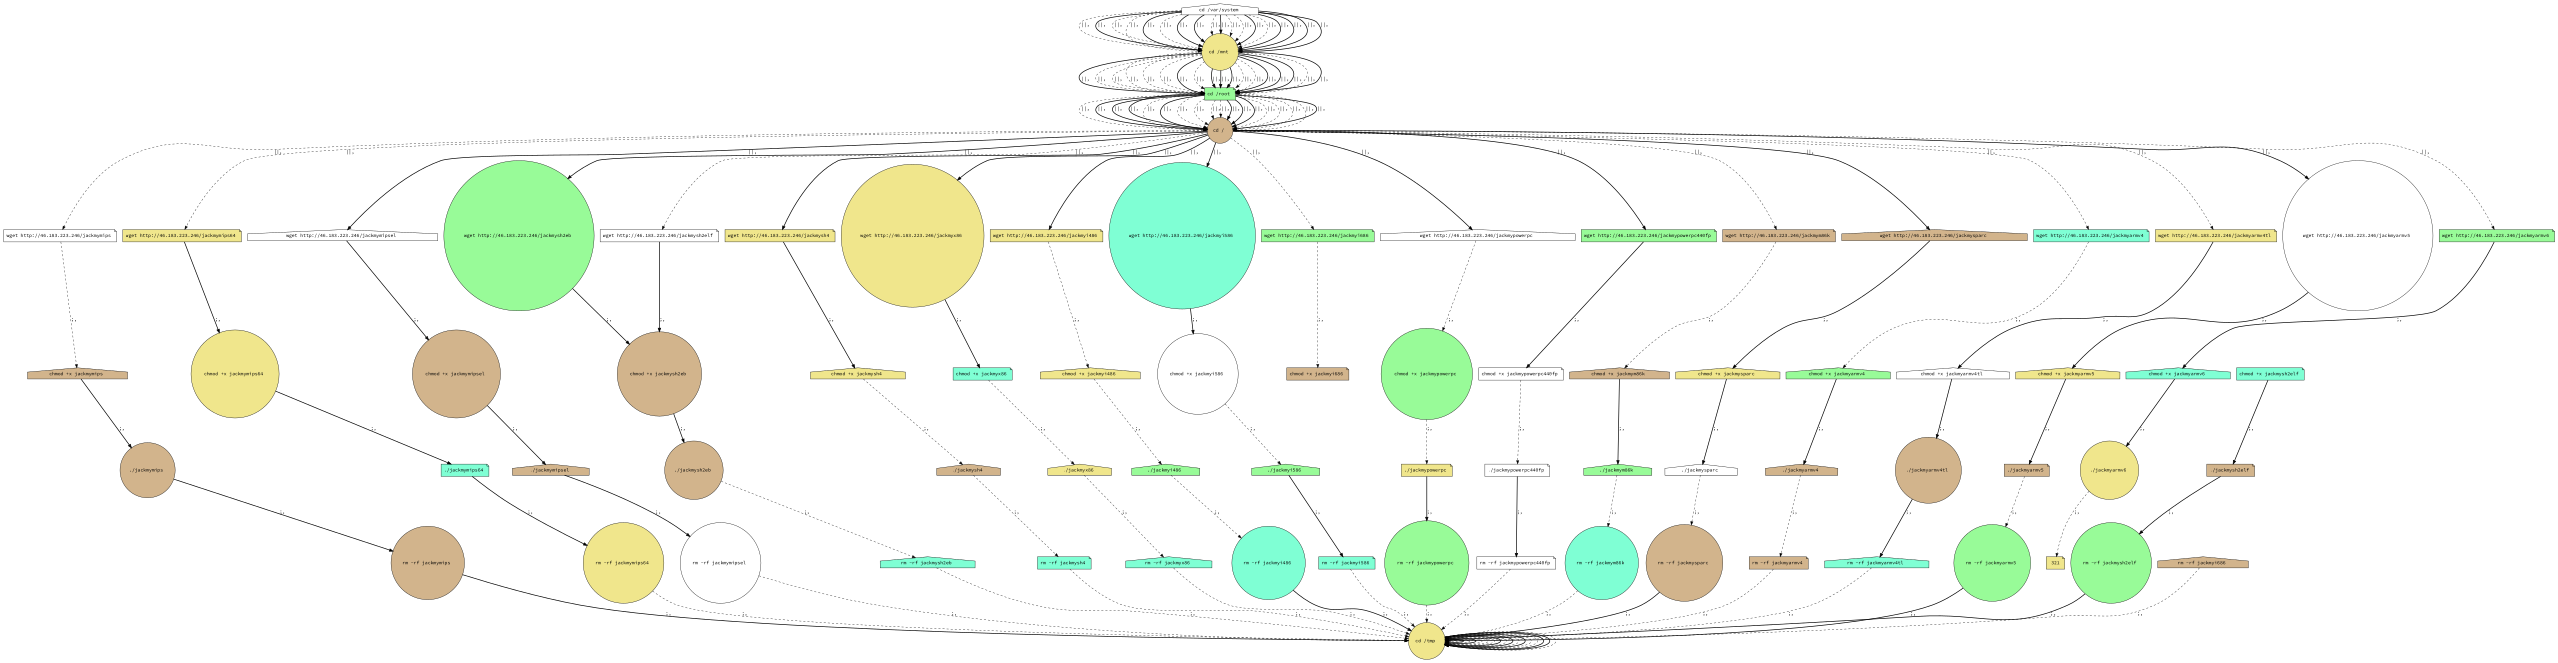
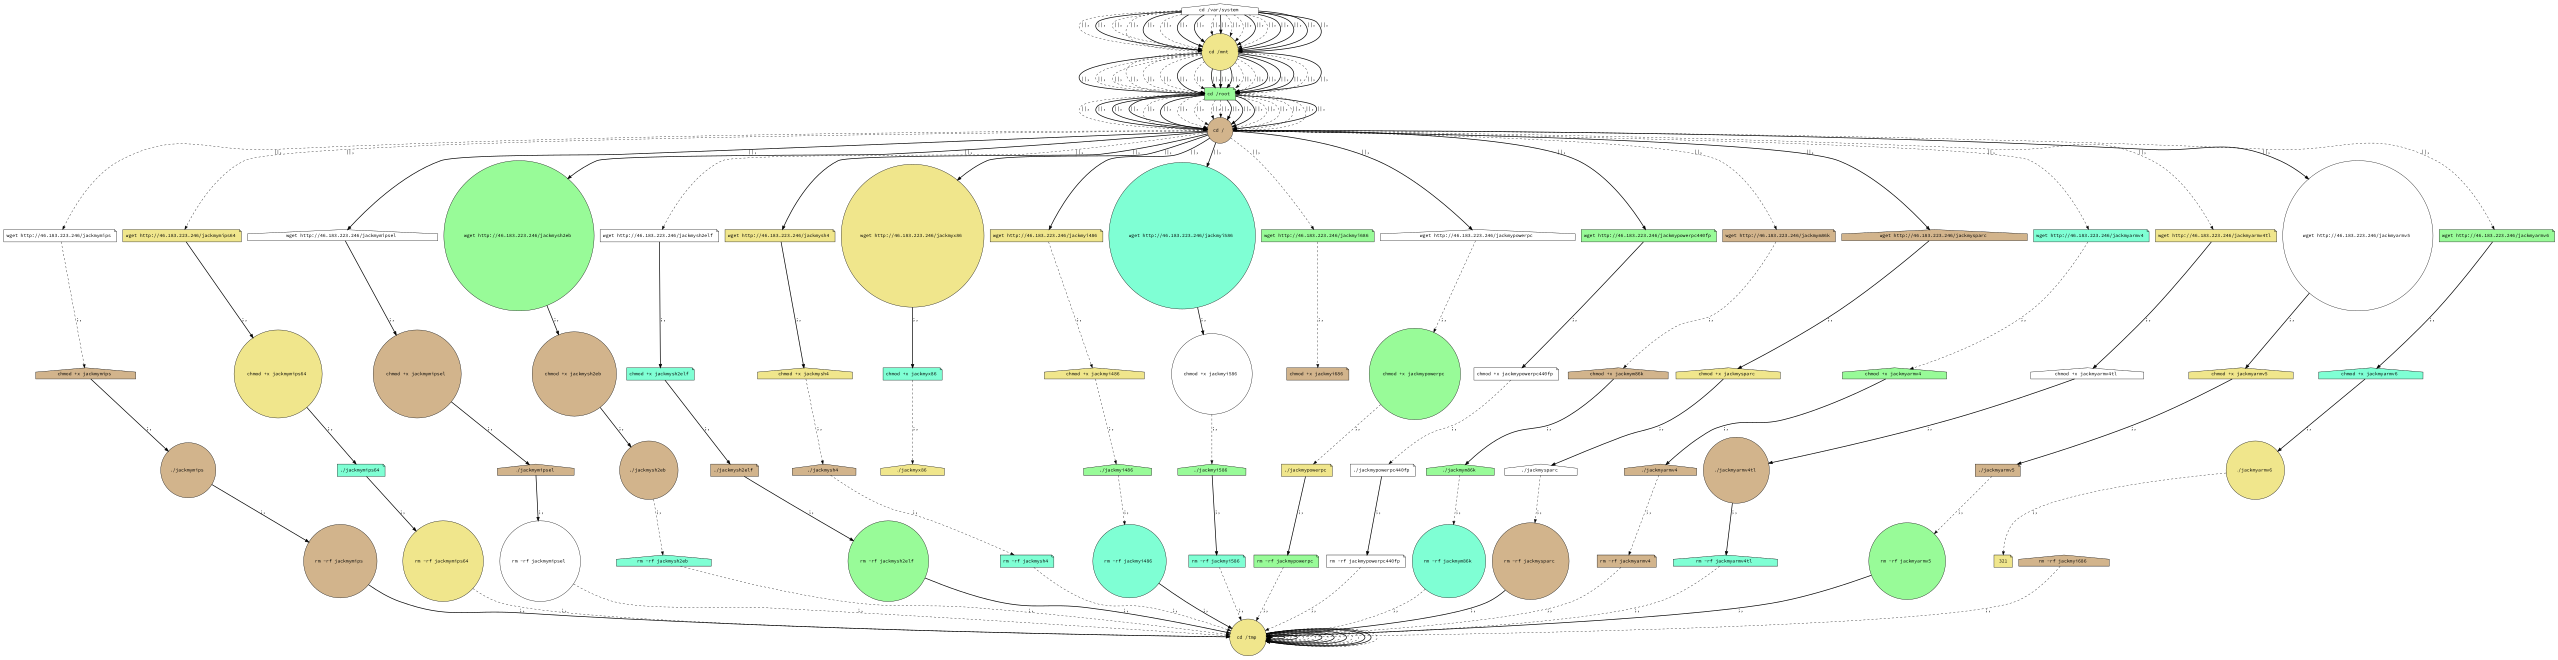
(659, 285) -> (660, 303)
(1169, 563) -> none
(1427, 563) -> (1286, 561)
